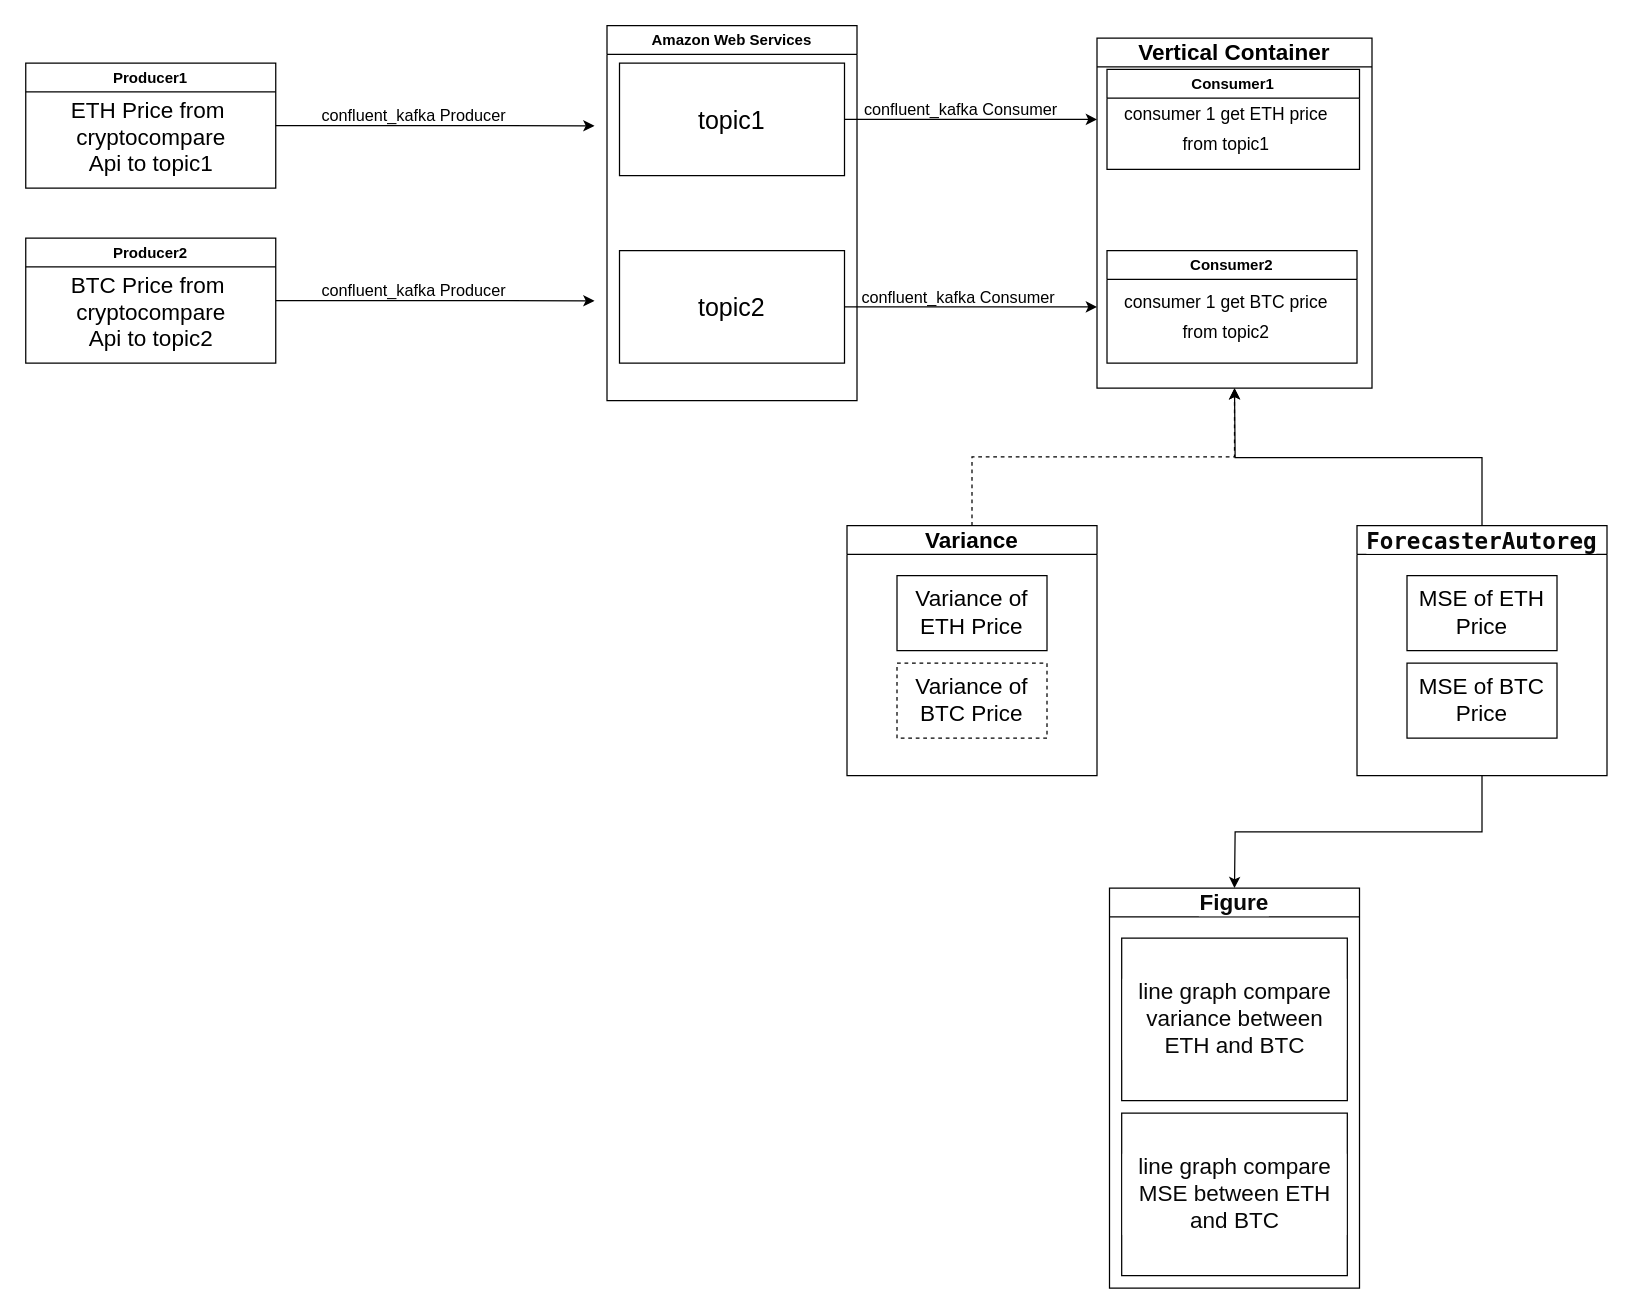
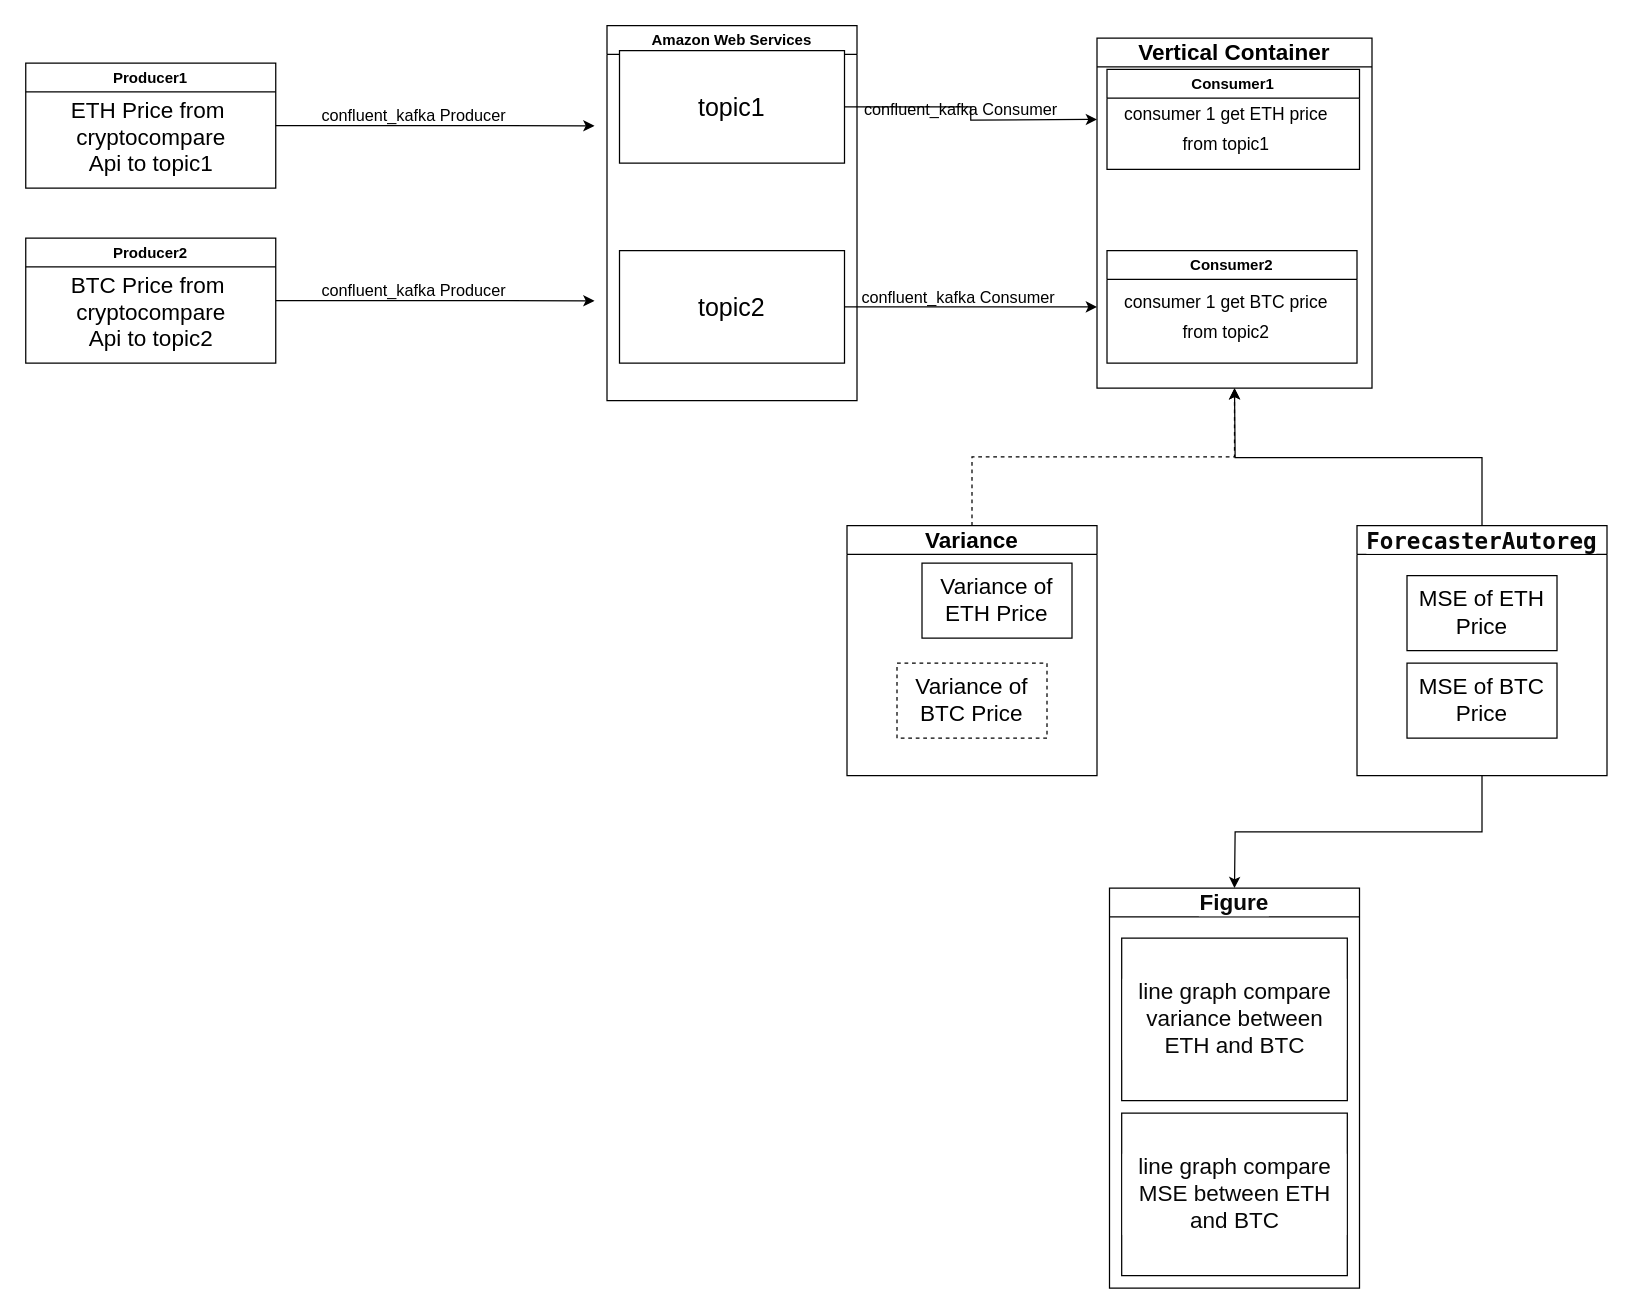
(732, 119) -> (732, 107)
(972, 613) -> (997, 601)
